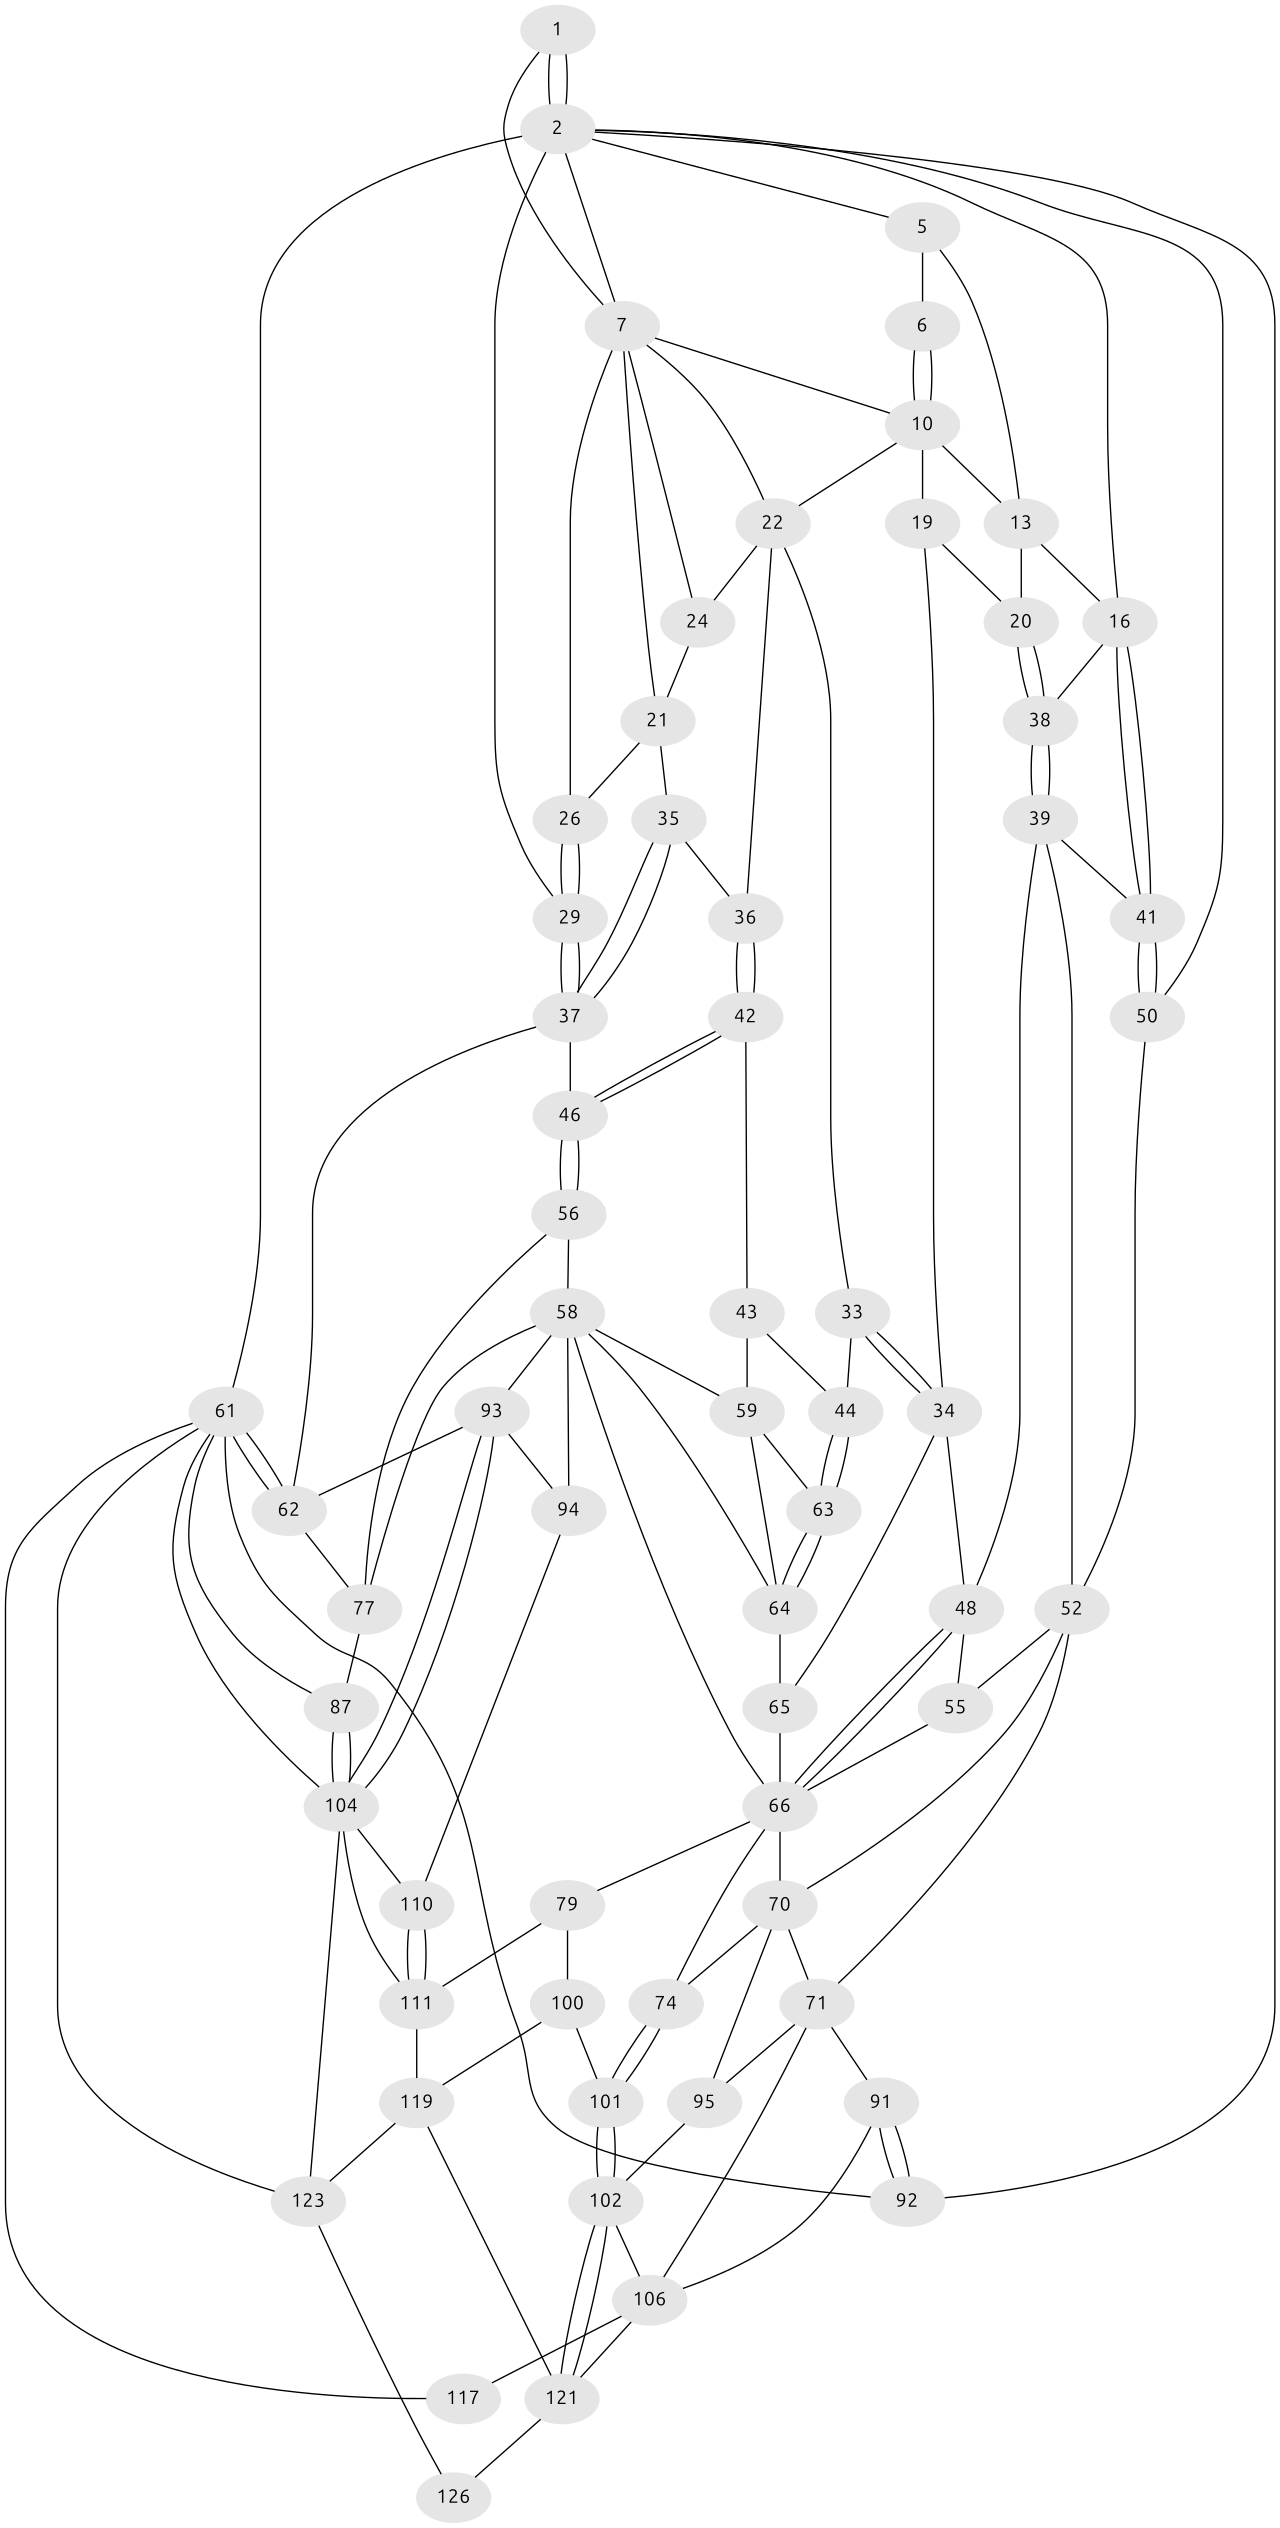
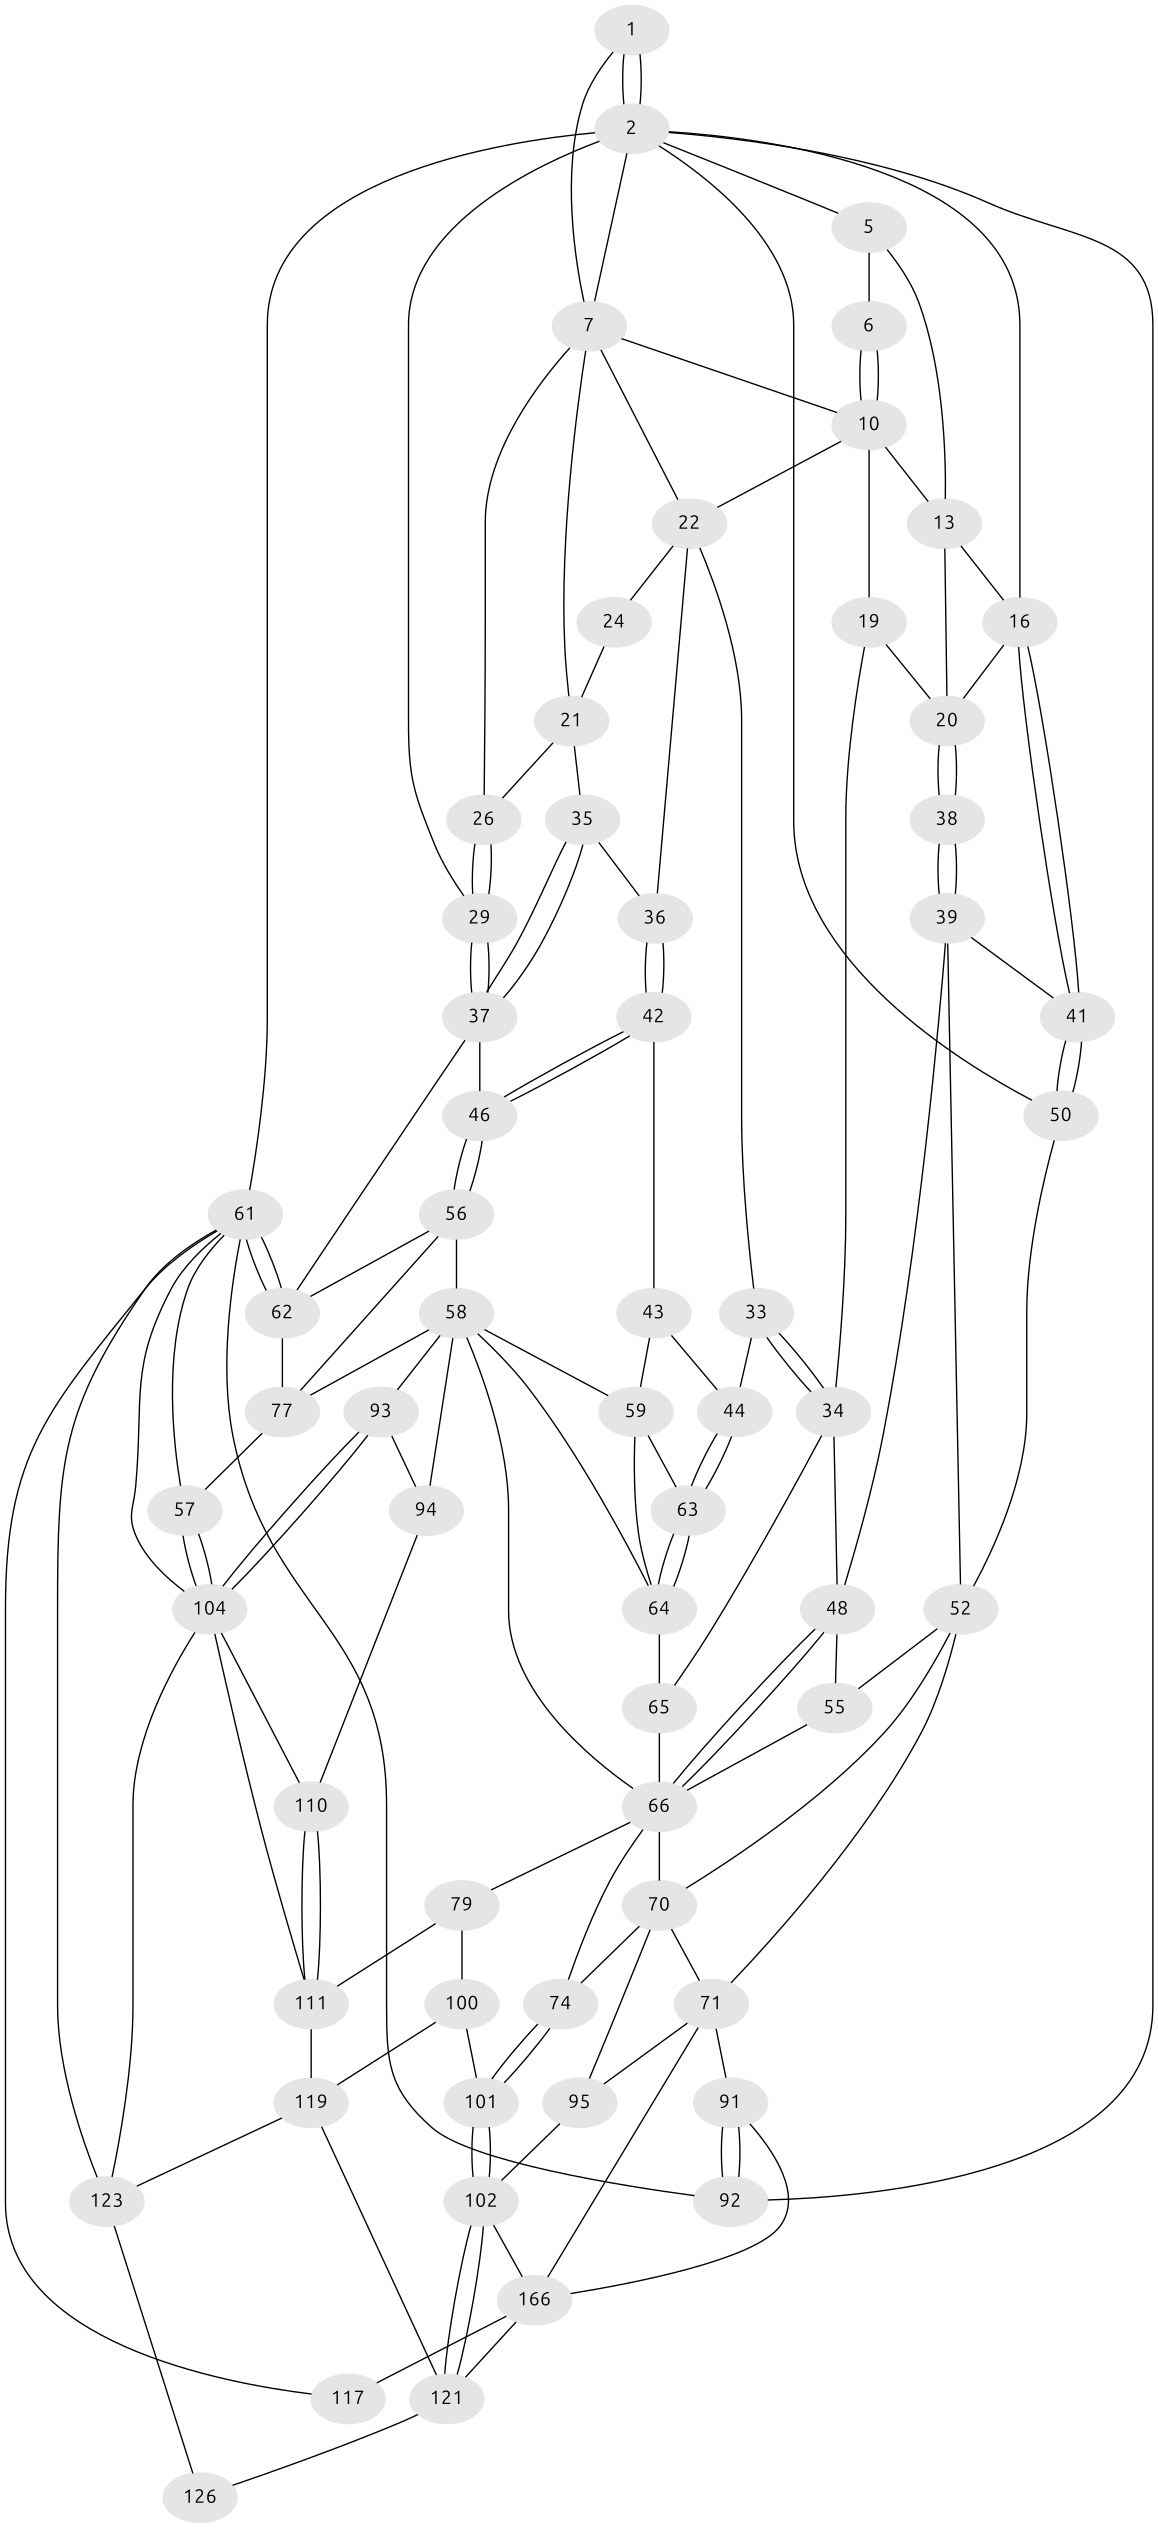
(661, 474) -> none
(1080, 672) -> (984, 672)
(394, 1460) -> (370, 1264)
(341, 1708) -> (185, 1511)
(650, 2300) -> (535, 2300)
